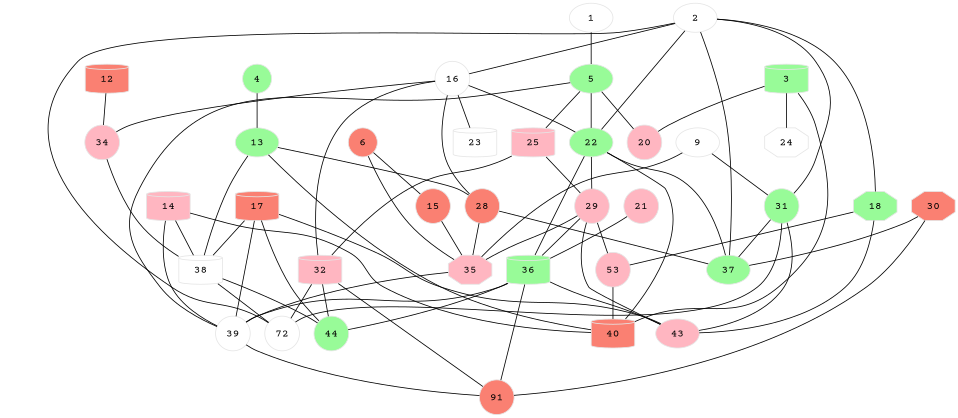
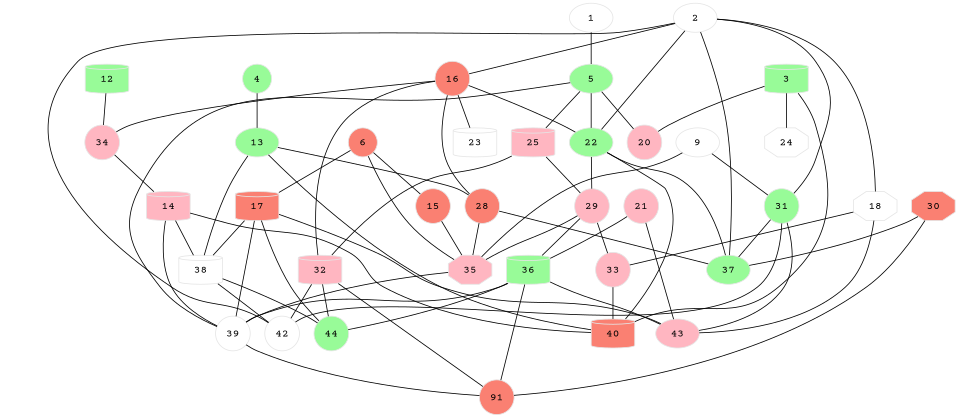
(107, 79) -> (107, 79)
(452, 79) -> (452, 79)
none -> (315, 171)
(559, 206) -> none
(875, 206) -> (875, 206)
(135, 218) -> (134, 173)
(613, 270) -> (613, 270)
(595, 291) -> (662, 278)
(282, 334) -> (282, 334)
